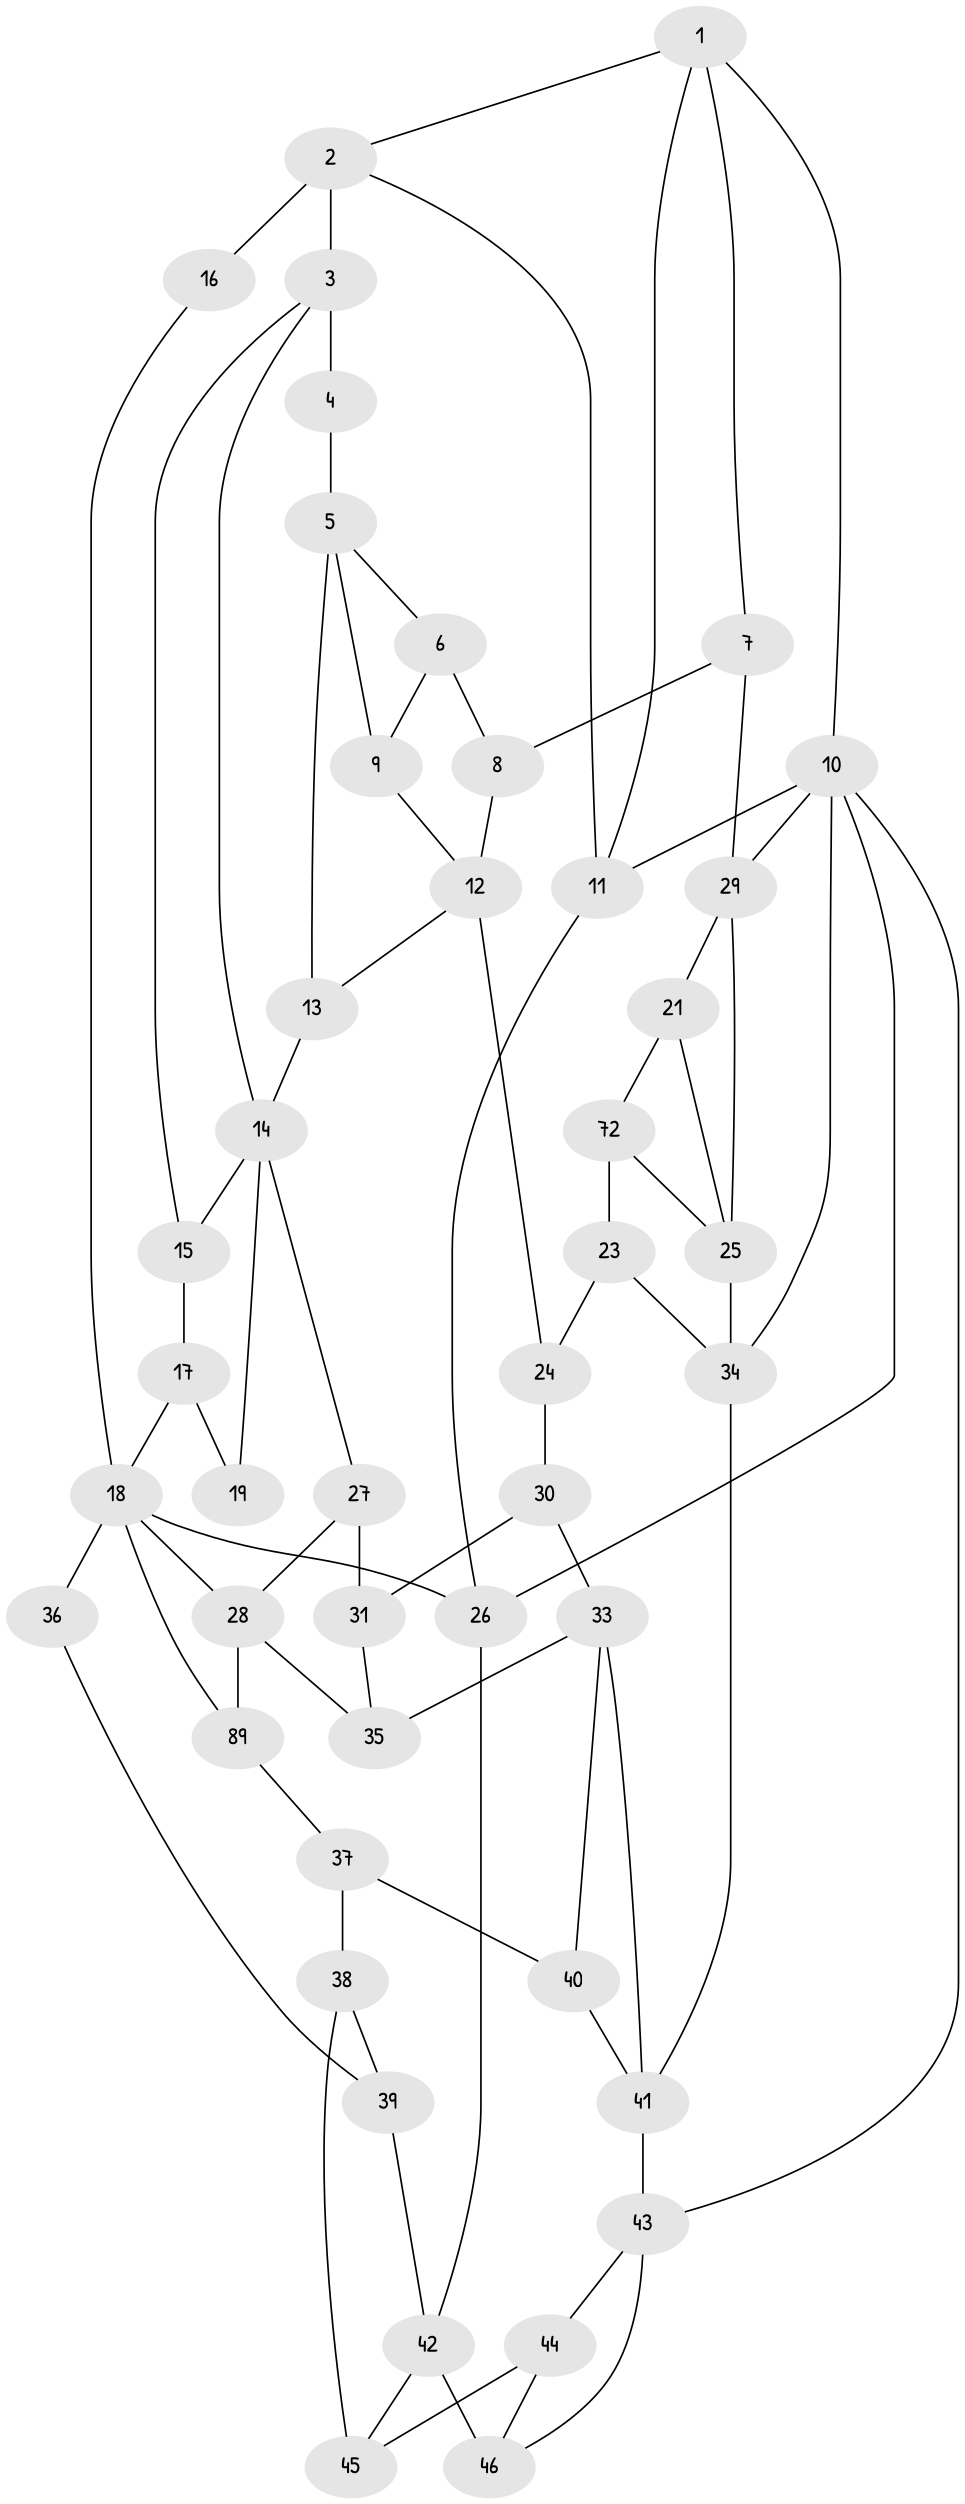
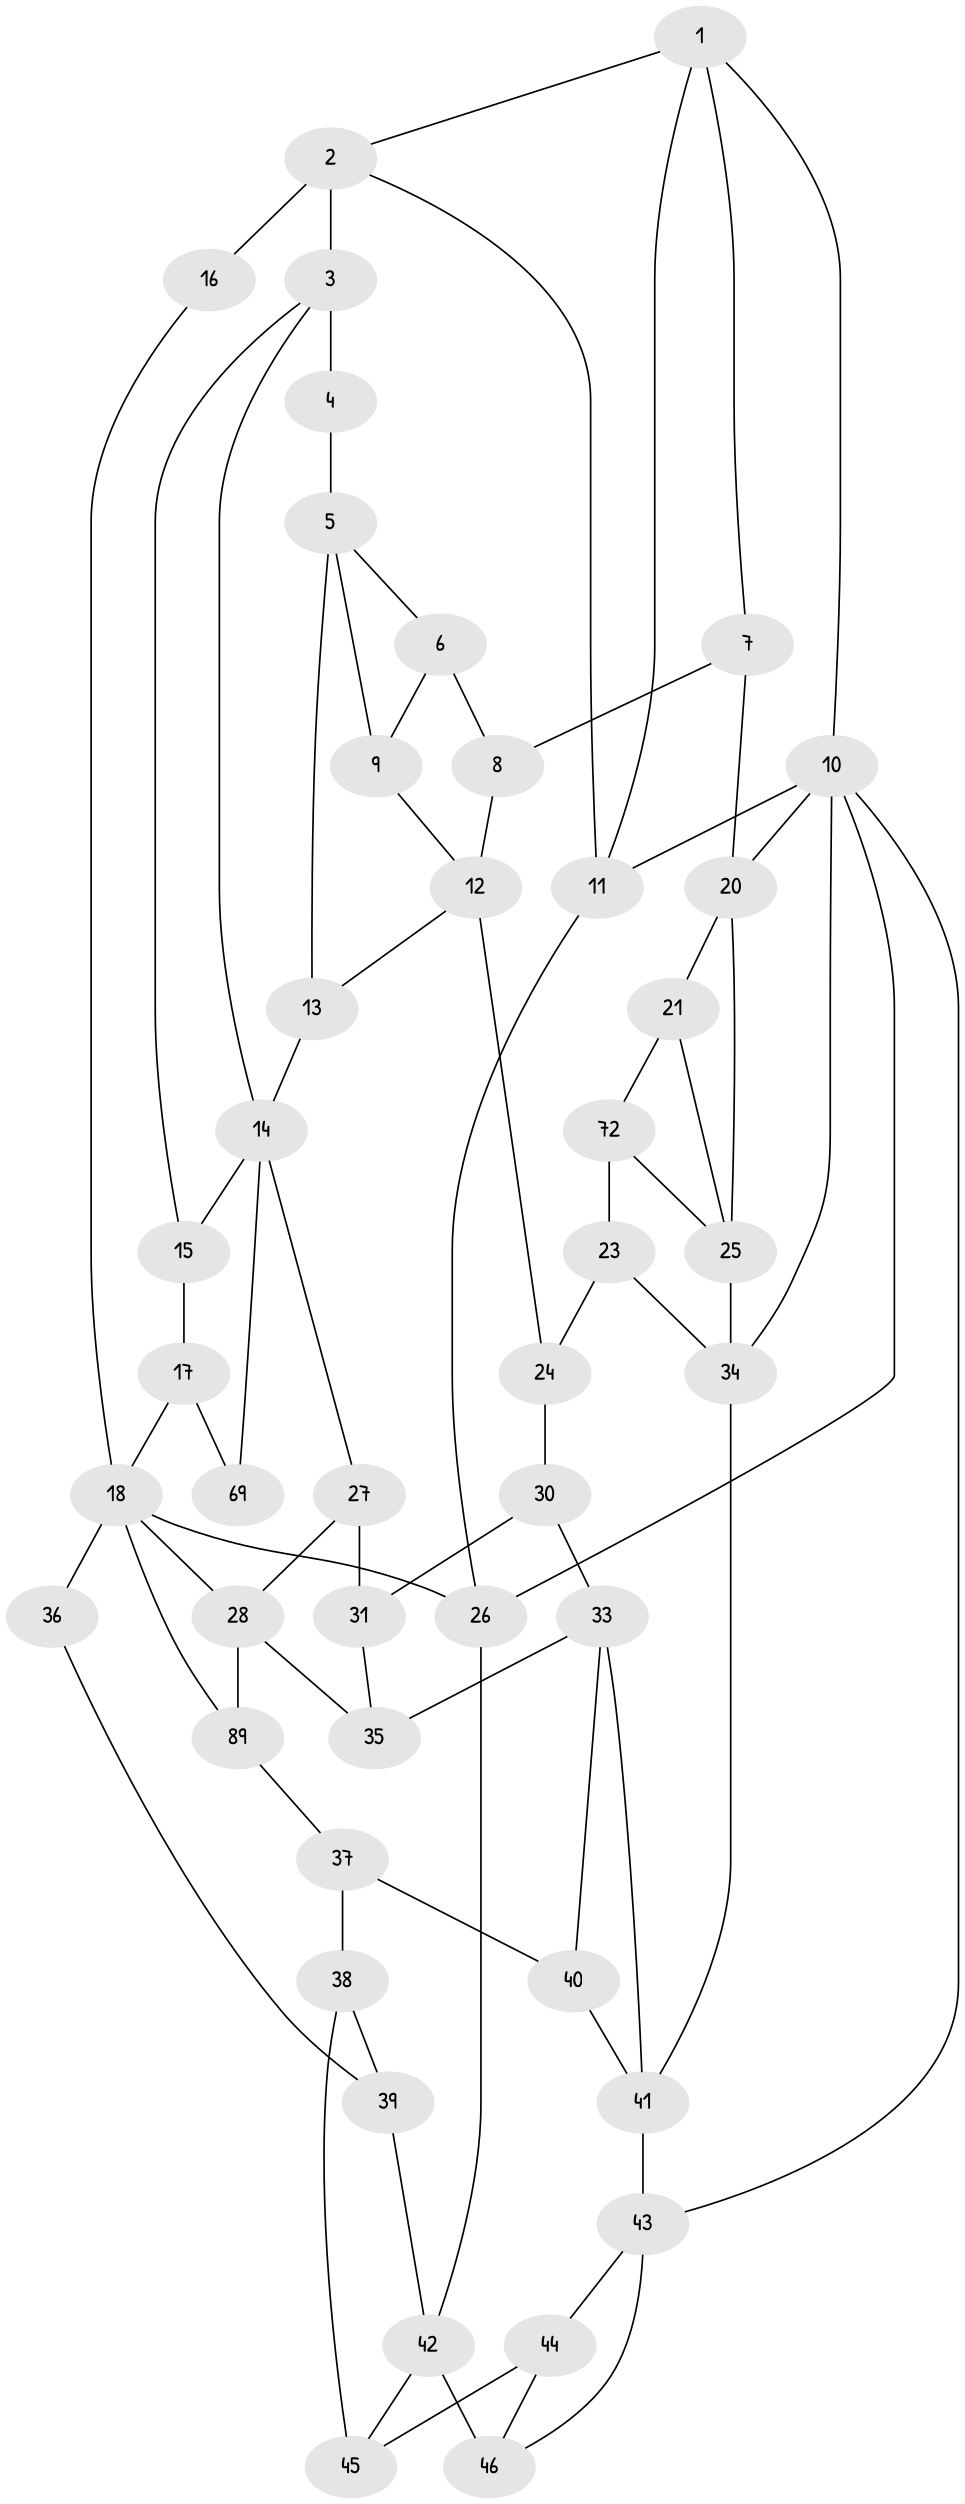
(731, 888) -> (731, 888)
(238, 1495) -> (238, 1495)
